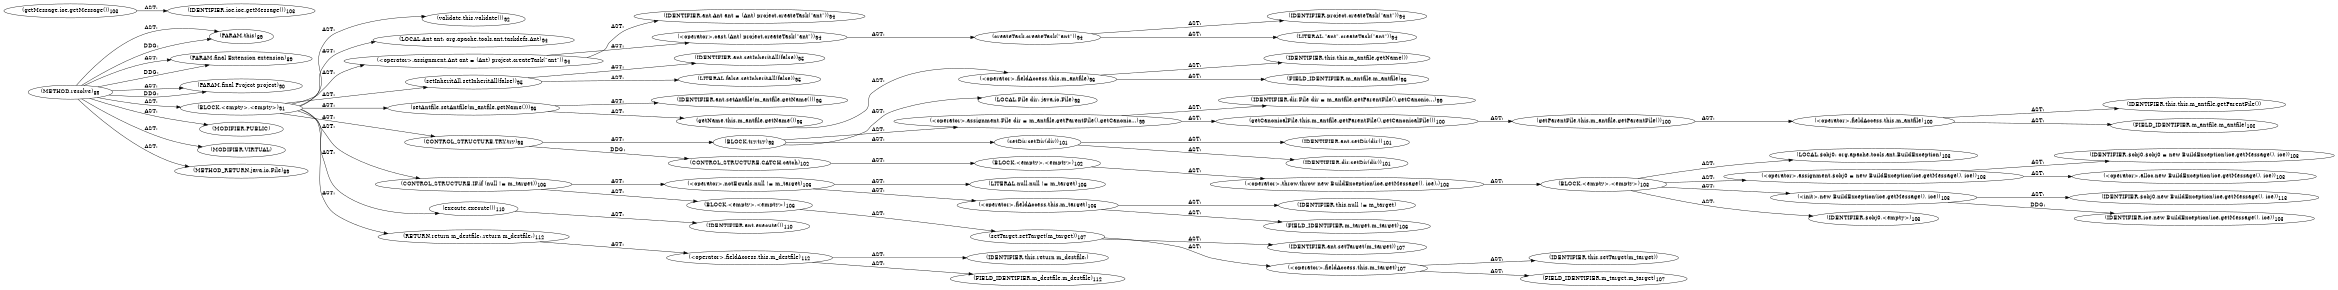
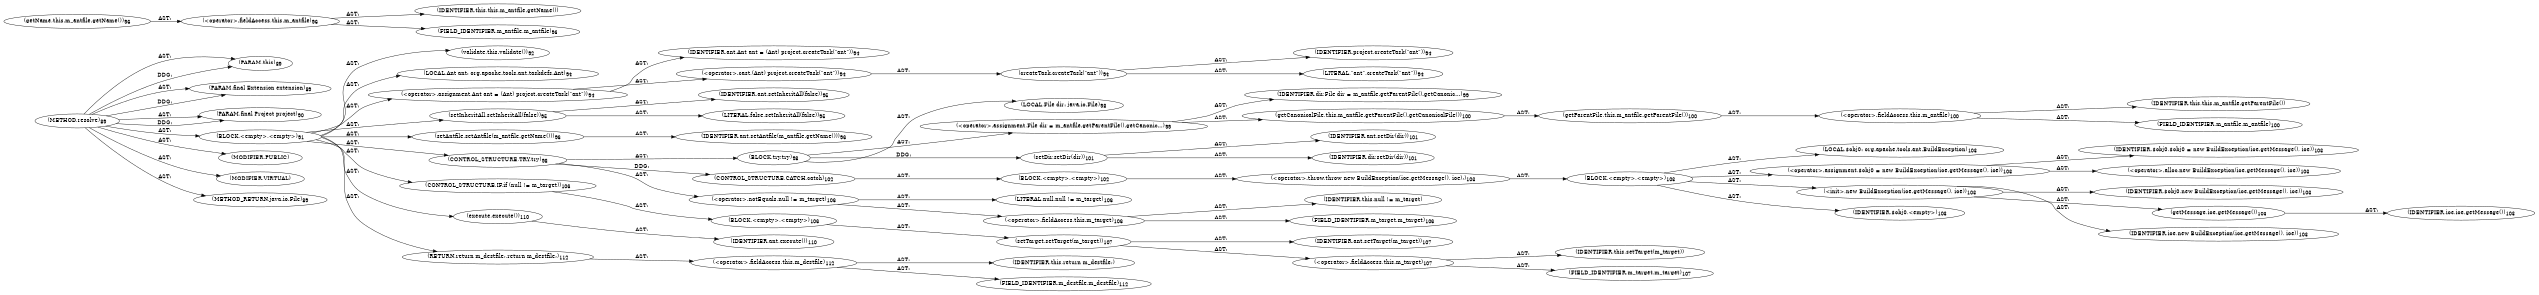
(614, 115) -> none
(879, 139) -> (905, 155)
(616, 184) -> (628, 176)
(2283, 197) -> (2307, 192)
none -> (2066, 203)
(2039, 205) -> (2064, 207)
